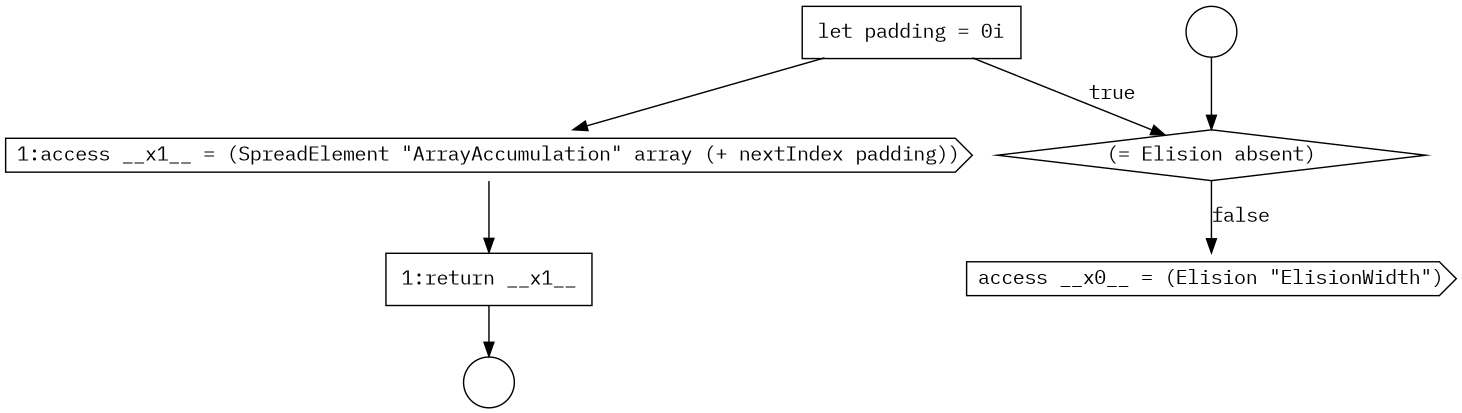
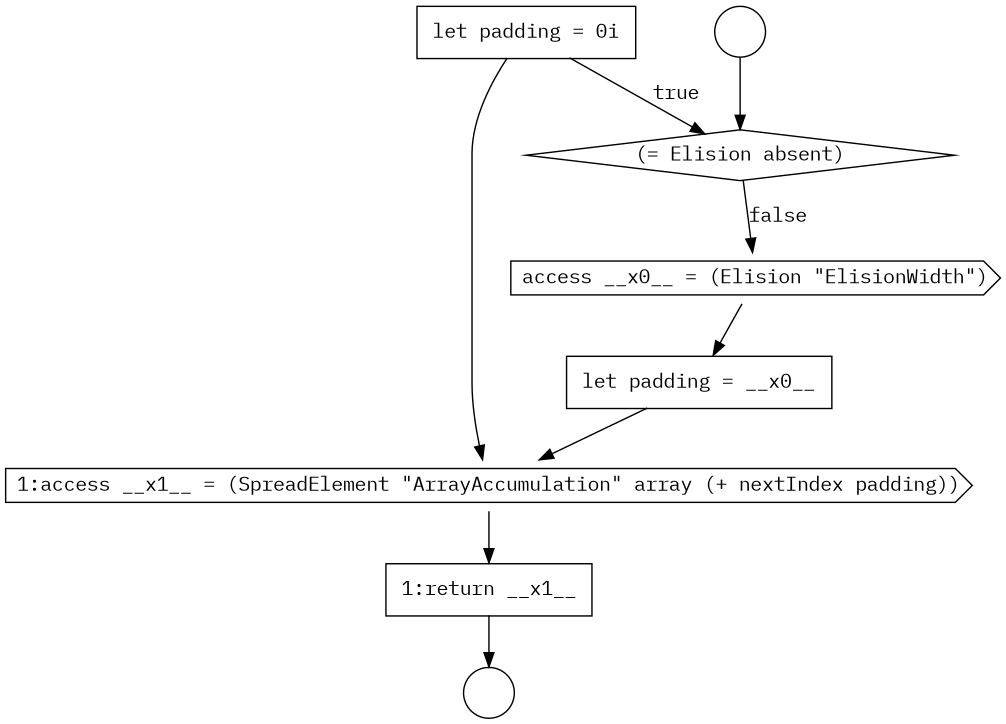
none -> (699, 382)
